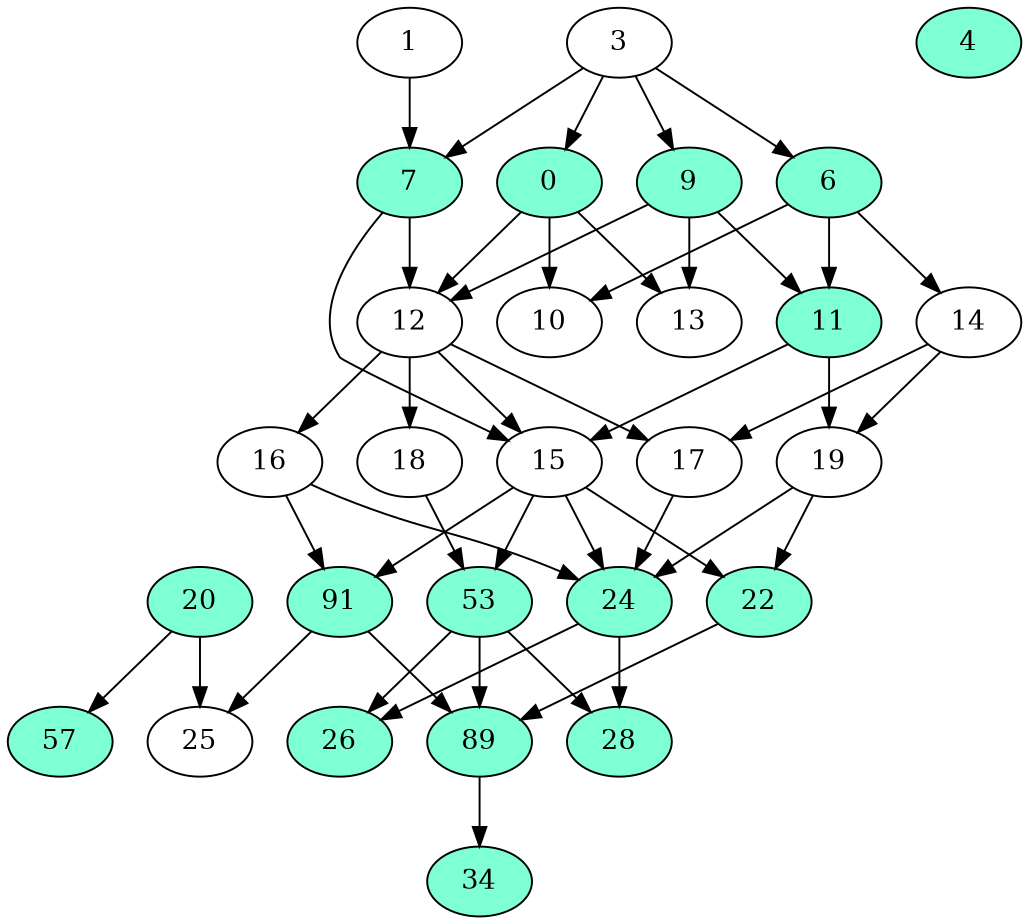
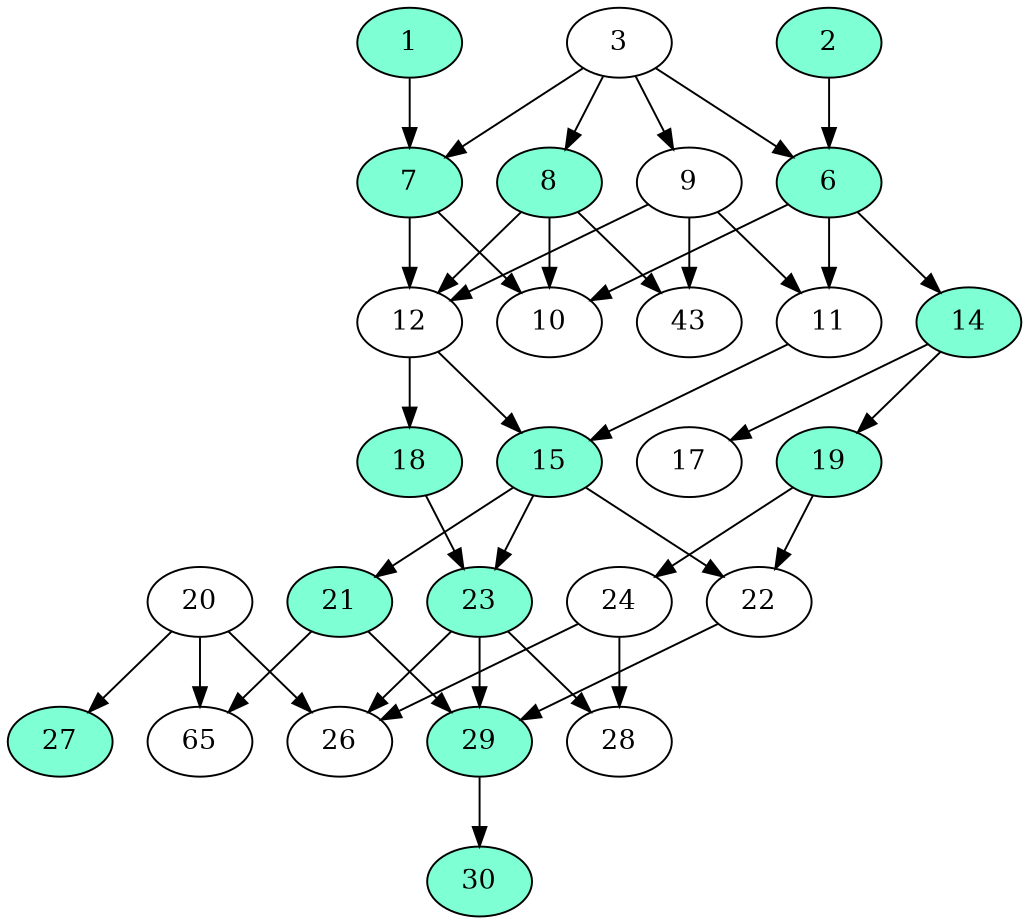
(410, 43) -> (410, 43)
none -> (829, 43)
(969, 43) -> none
(549, 183) -> (549, 183)
(689, 183) -> (689, 183)
(689, 322) -> (689, 322)
(829, 322) -> (829, 322)
(969, 322) -> (969, 322)
(343, 359) -> (471, 244)
(829, 379) -> none
(540, 388) -> none
(270, 462) -> none
(410, 462) -> (410, 462)
(549, 462) -> (549, 462)
(829, 462) -> (829, 462)
(660, 521) -> none
(580, 523) -> none
(200, 602) -> (200, 602)
(340, 602) -> (340, 602)
(480, 602) -> (480, 602)
(619, 602) -> (619, 602)
(759, 602) -> (759, 602)
none -> (261, 663)
(60, 742) -> (60, 742)
(200, 742) -> (200, 742)
(340, 742) -> (340, 742)
(480, 742) -> (480, 742)
(619, 742) -> (619, 742)
(480, 882) -> (480, 882)
